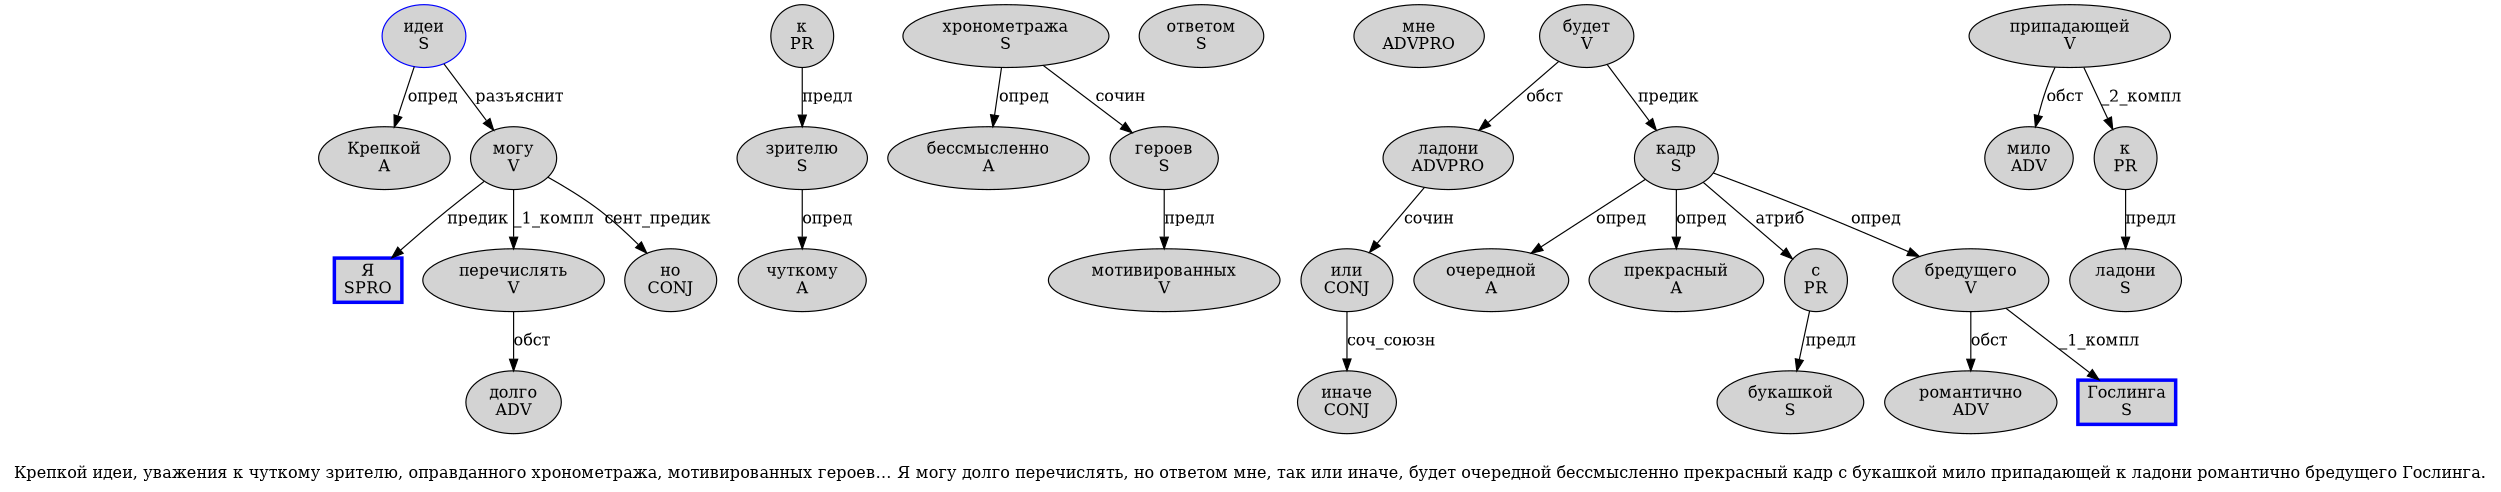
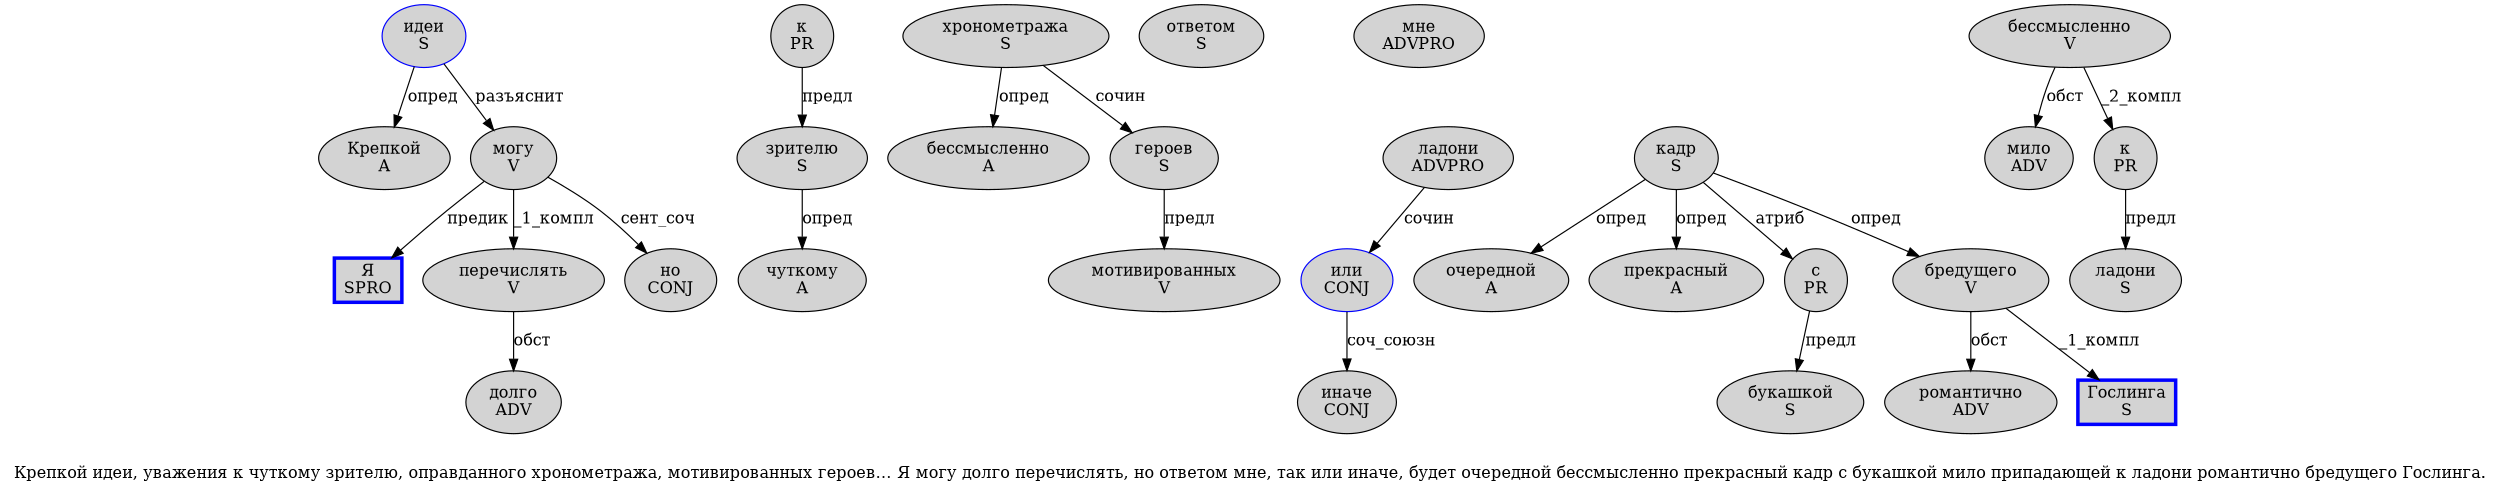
(1587, 36) -> none
(2070, 36) -> (2070, 36)
(658, 219) -> (658, 219)
(1347, 280) -> (1347, 280)
